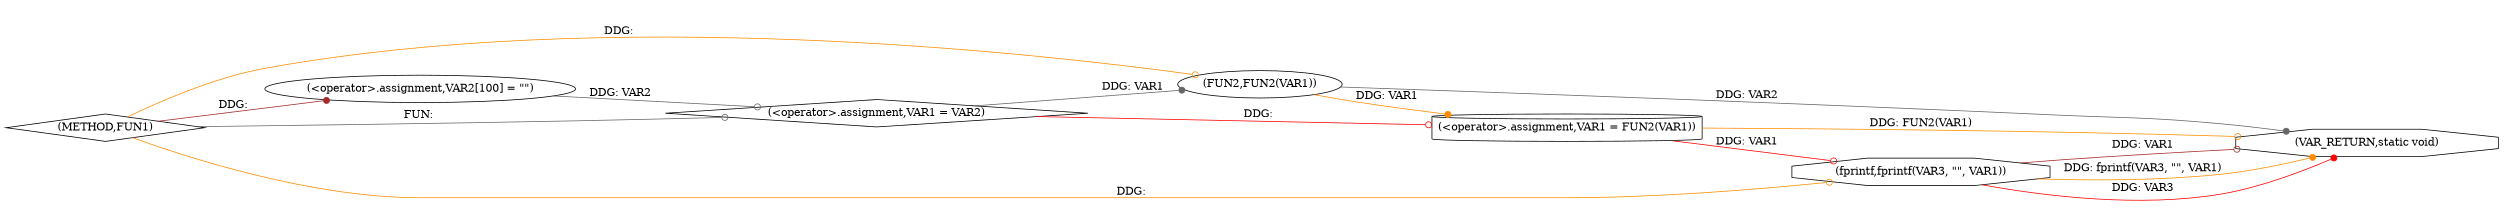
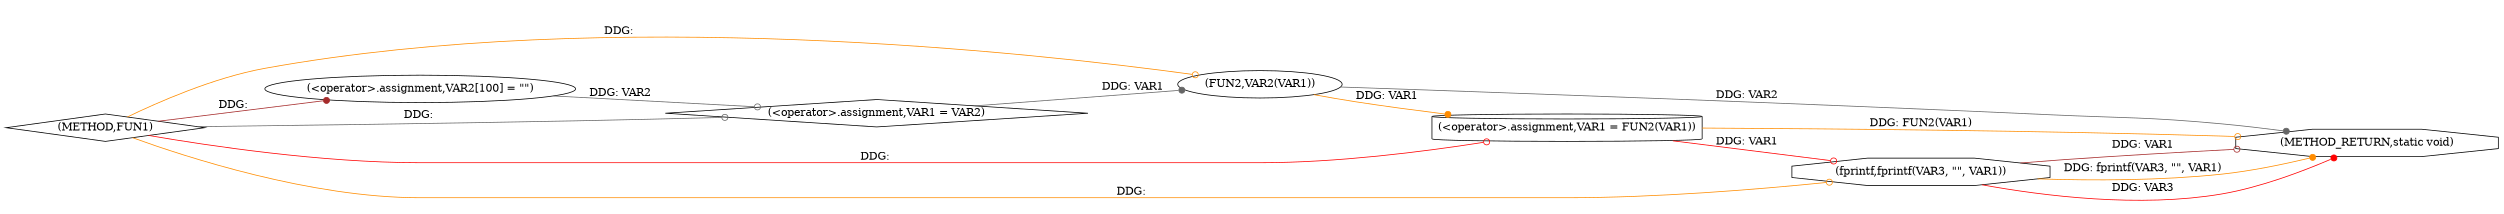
(1260, 84) -> (1260, 84)
(420, 115) -> (420, 115)
(1231, 121) -> (816, 163)
(2367, 143) -> (2367, 143)
